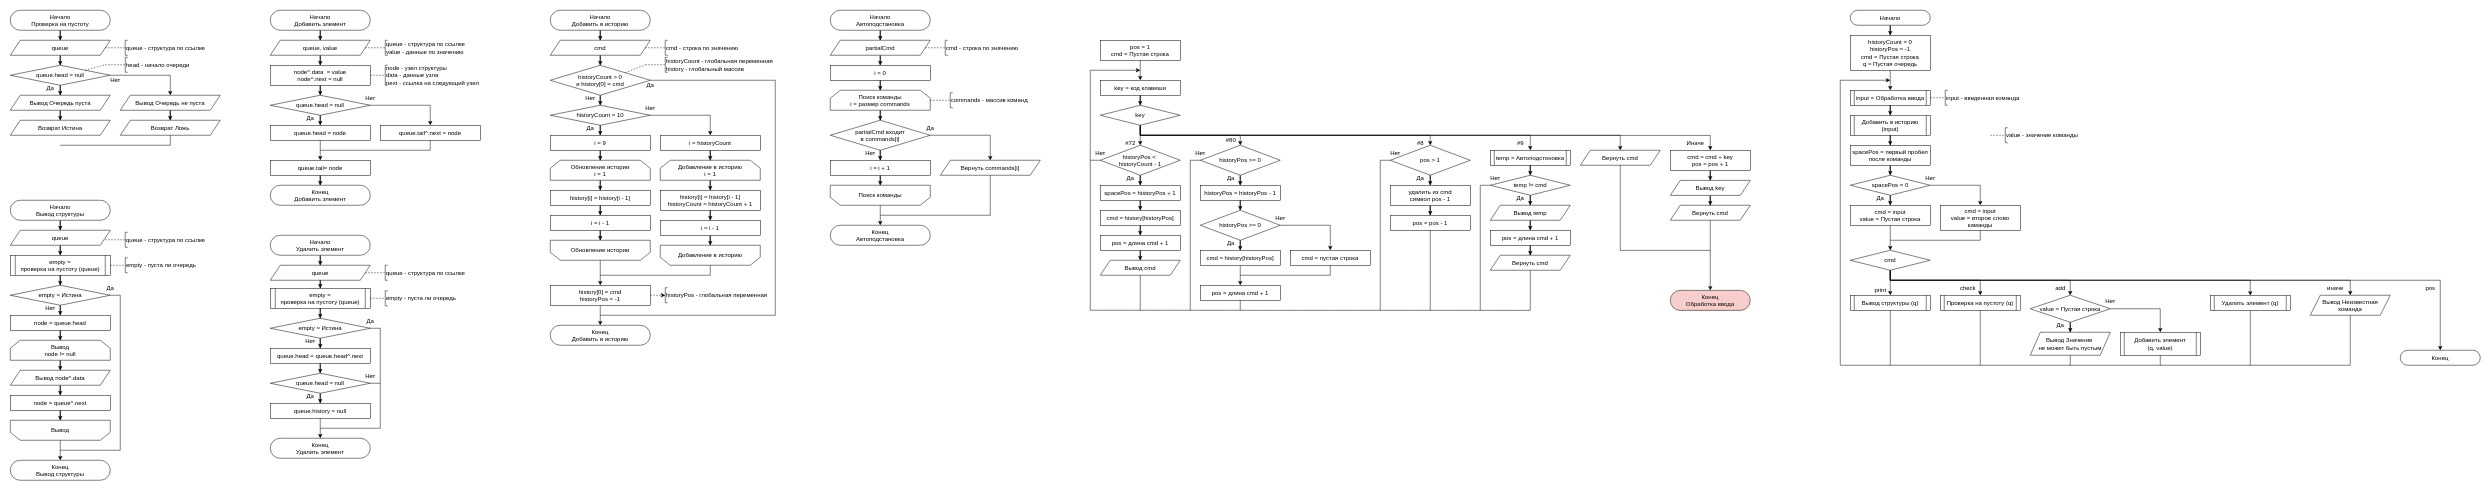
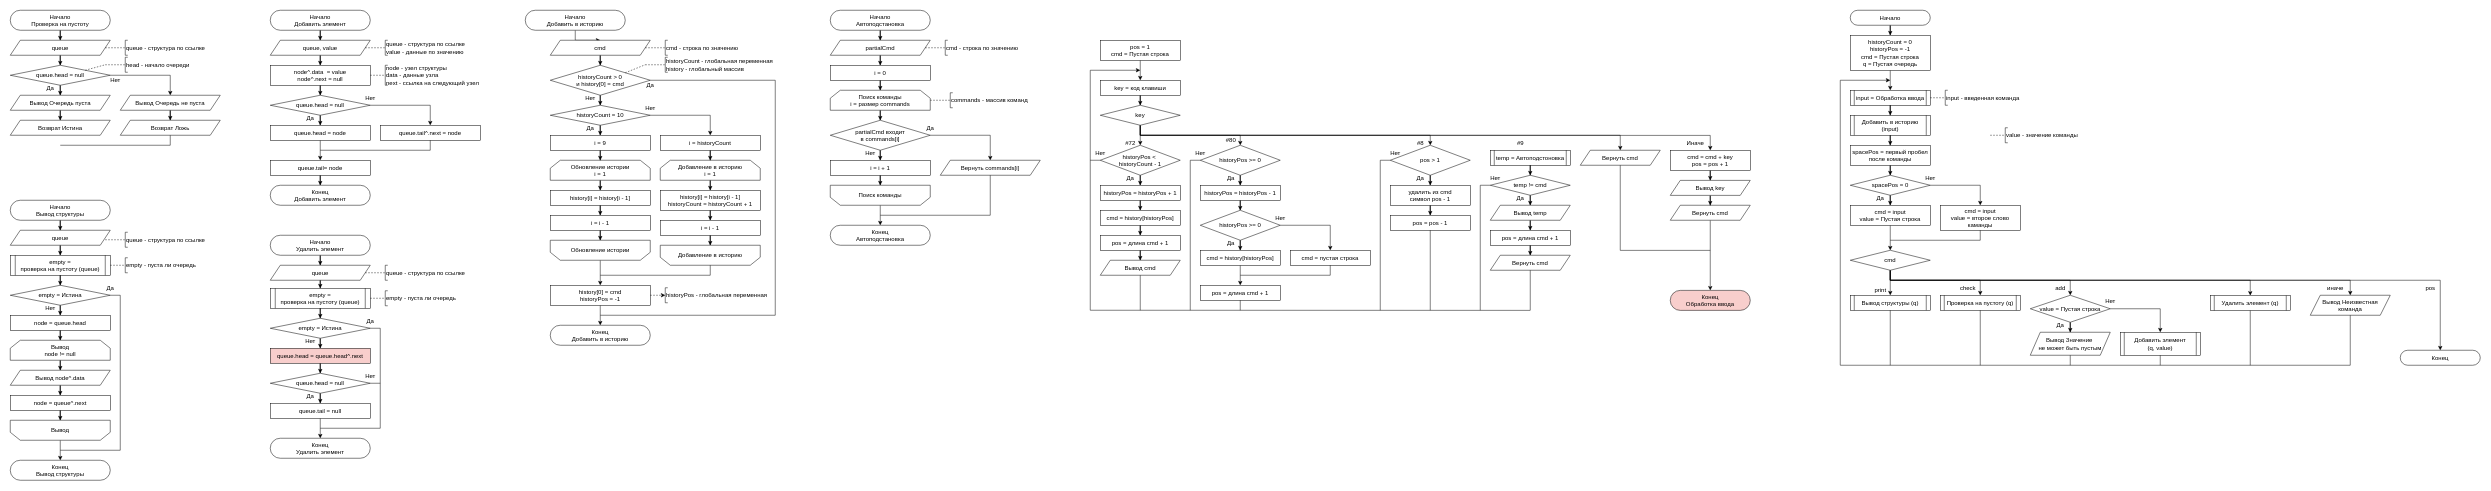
(600, 20) -> (575, 20)
(1530, 145) -> none
(1140, 193) -> (1140, 193)
(320, 356) -> (320, 356)
(320, 411) -> (320, 411)
